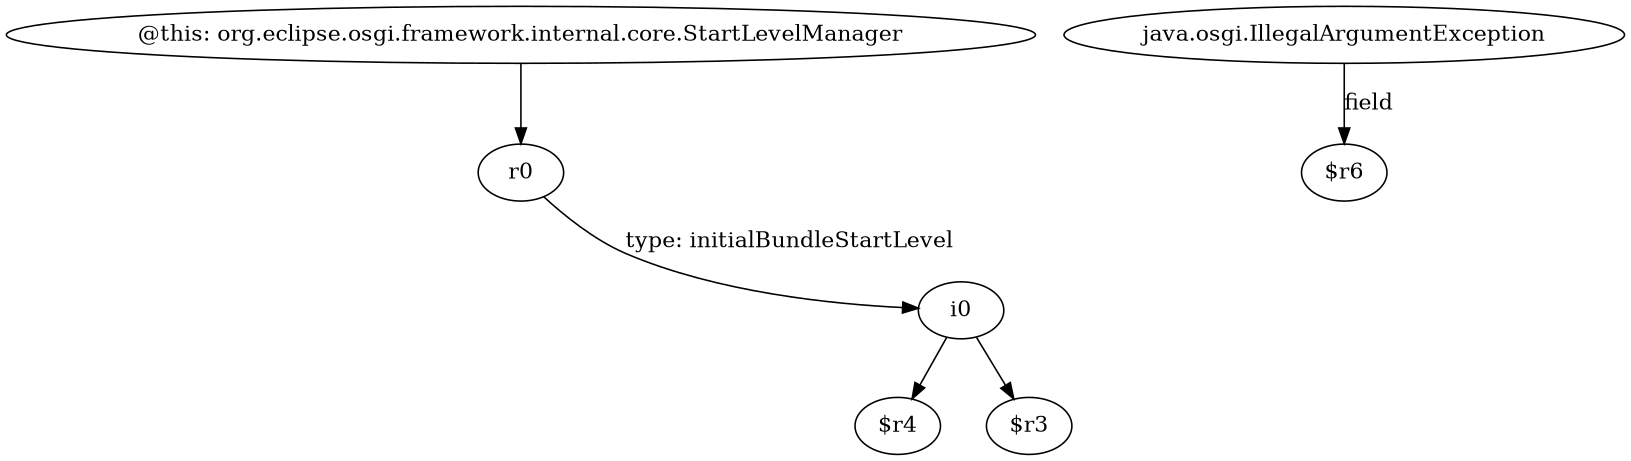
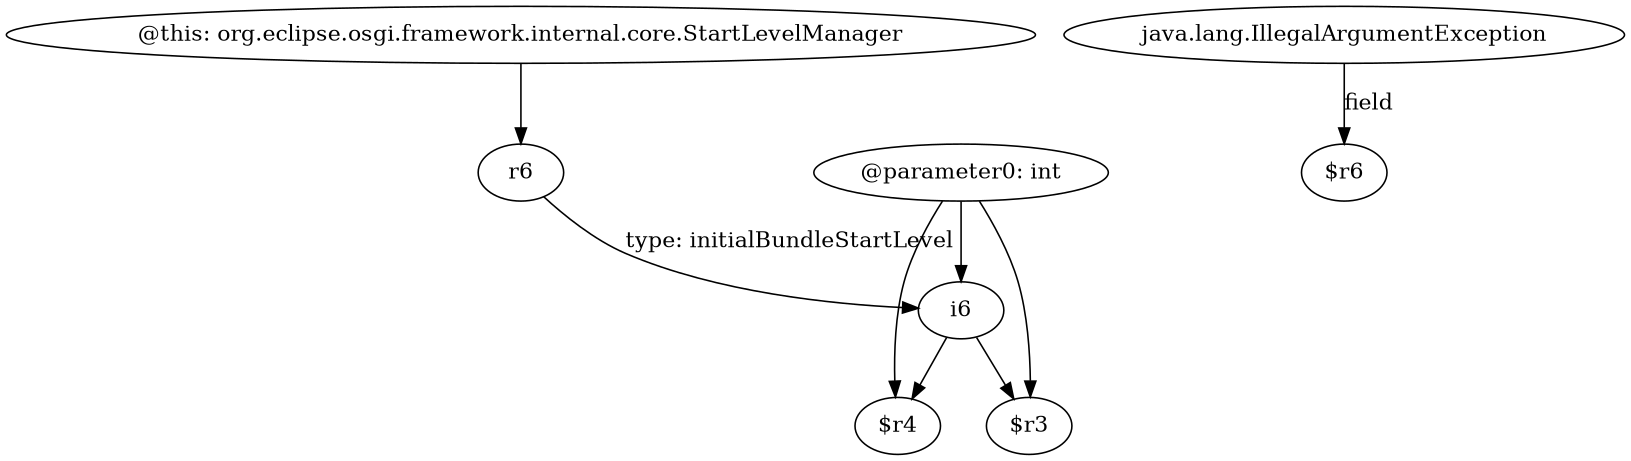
(1344, 35) -> (1344, 35)
(521, 173) -> (521, 173)
none -> (961, 173)
(961, 310) -> (961, 310)
